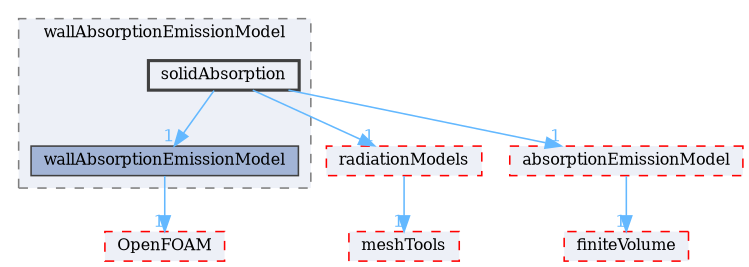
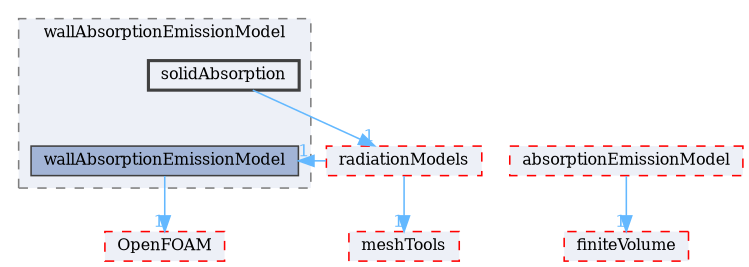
(199, 112) -> (320, 161)
(417, 116) -> none
